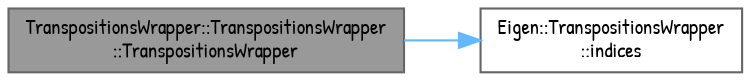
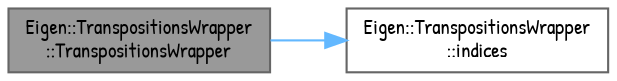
(206, 40) -> (139, 40)
